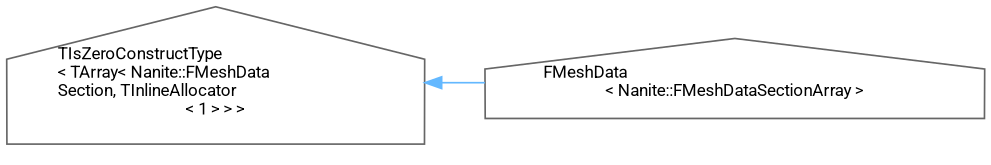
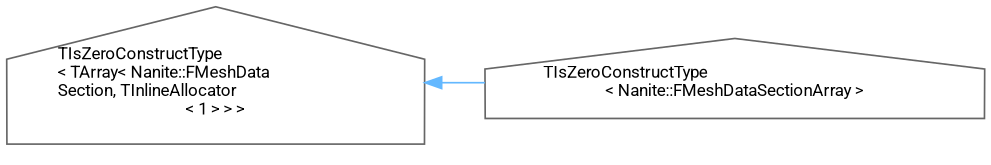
(735, 83) -> (735, 83)
